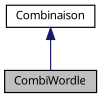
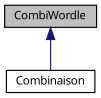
(51, 55) -> (51, 55)
